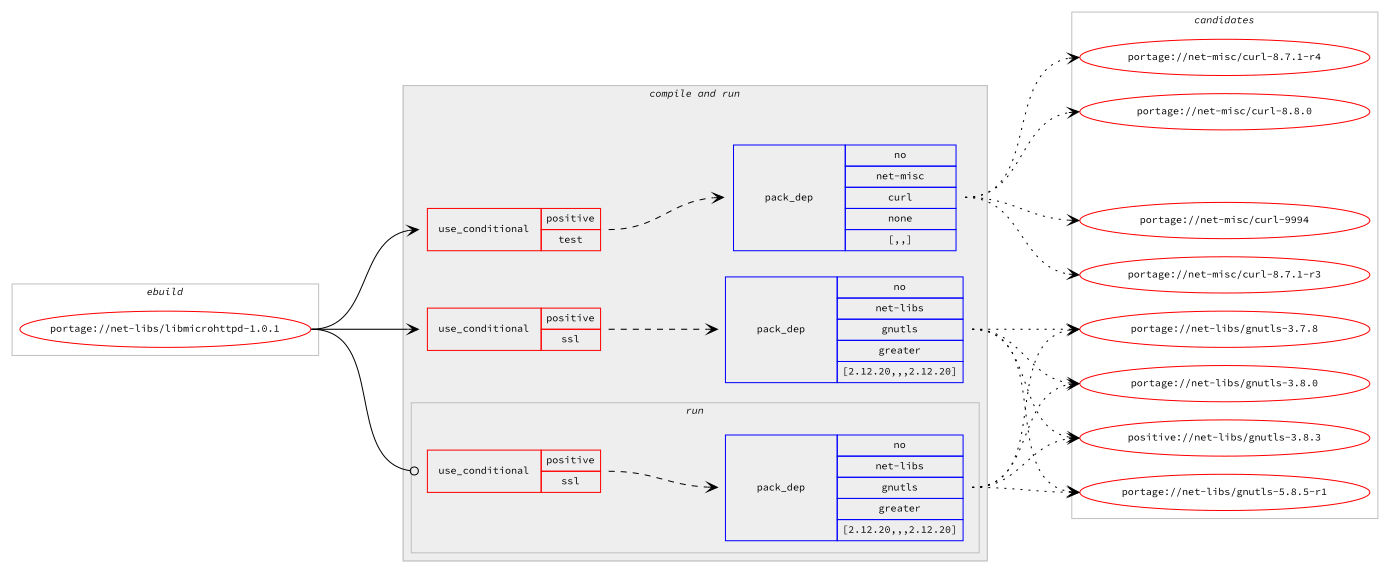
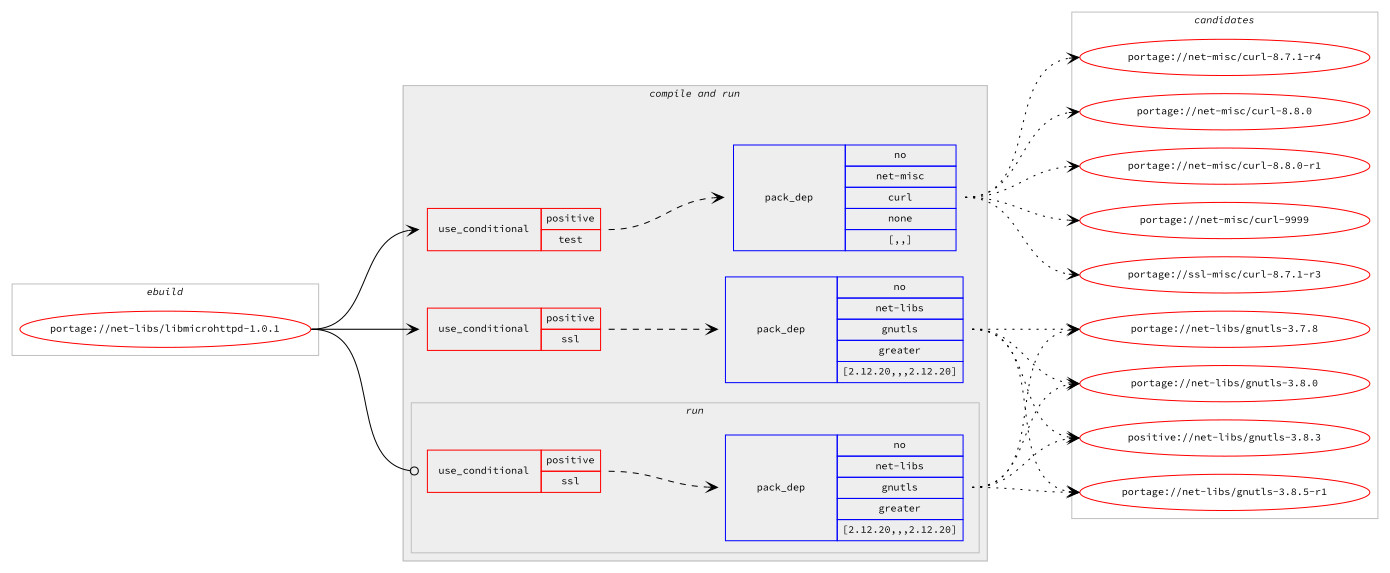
none -> (1225, 166)
(1225, 221) -> (1225, 221)
(1225, 275) -> (1225, 275)
(1225, 492) -> (1225, 492)
